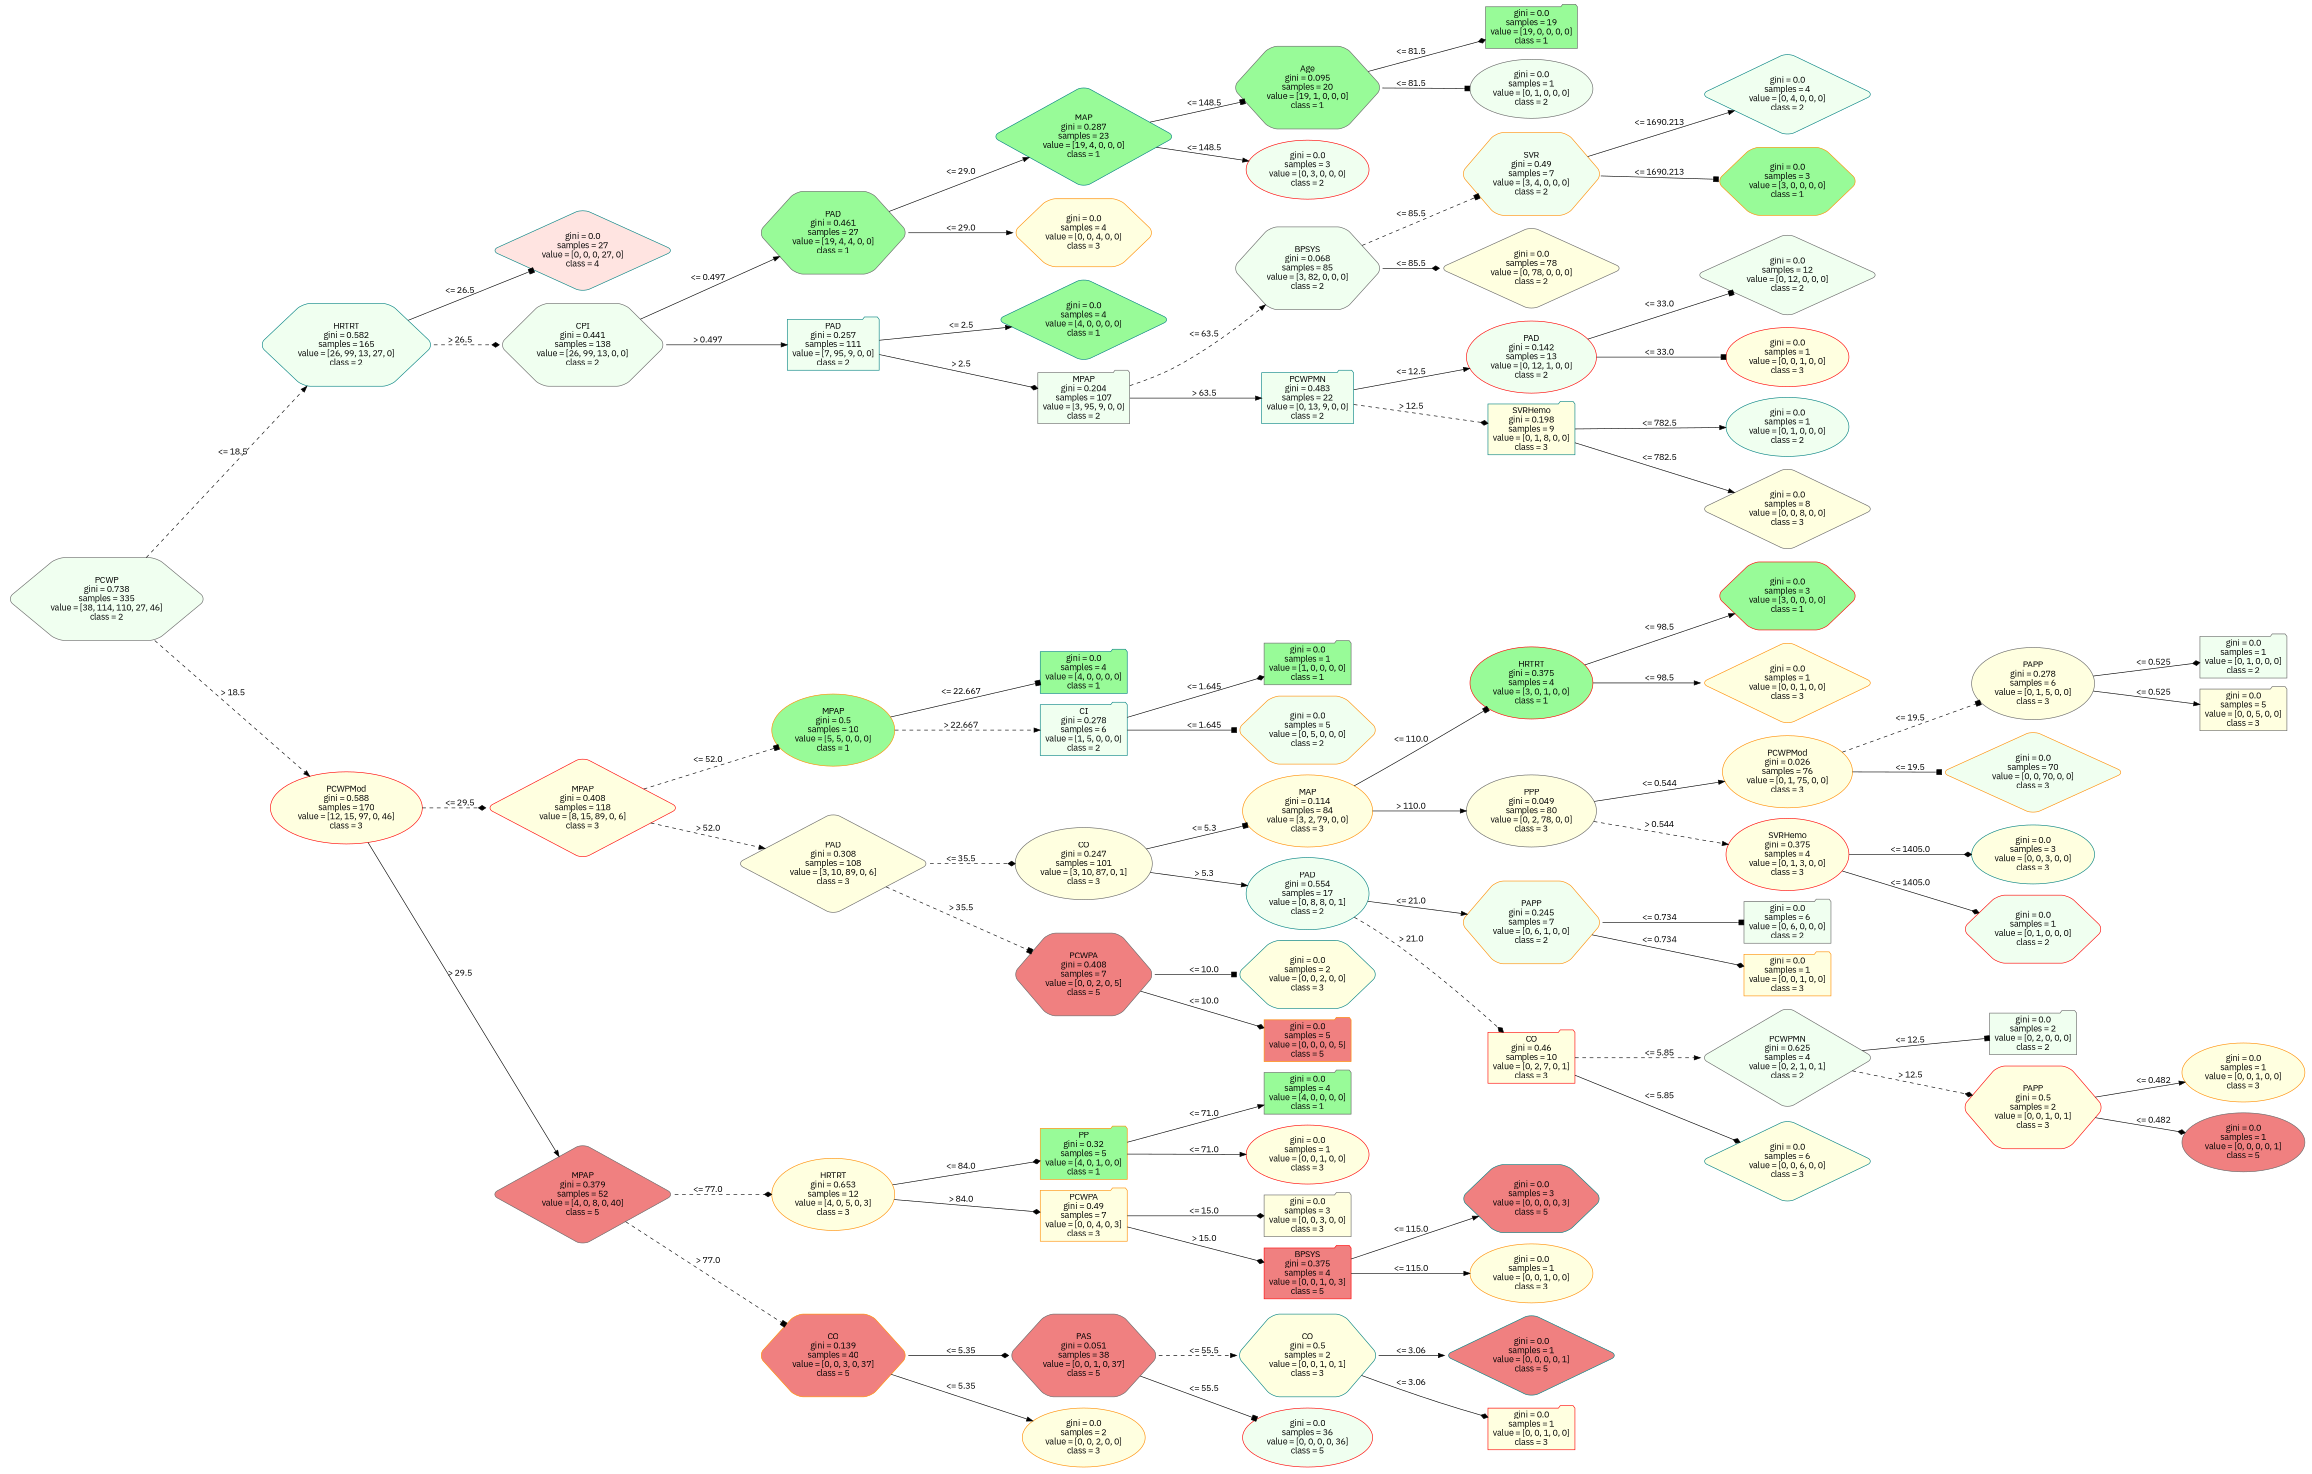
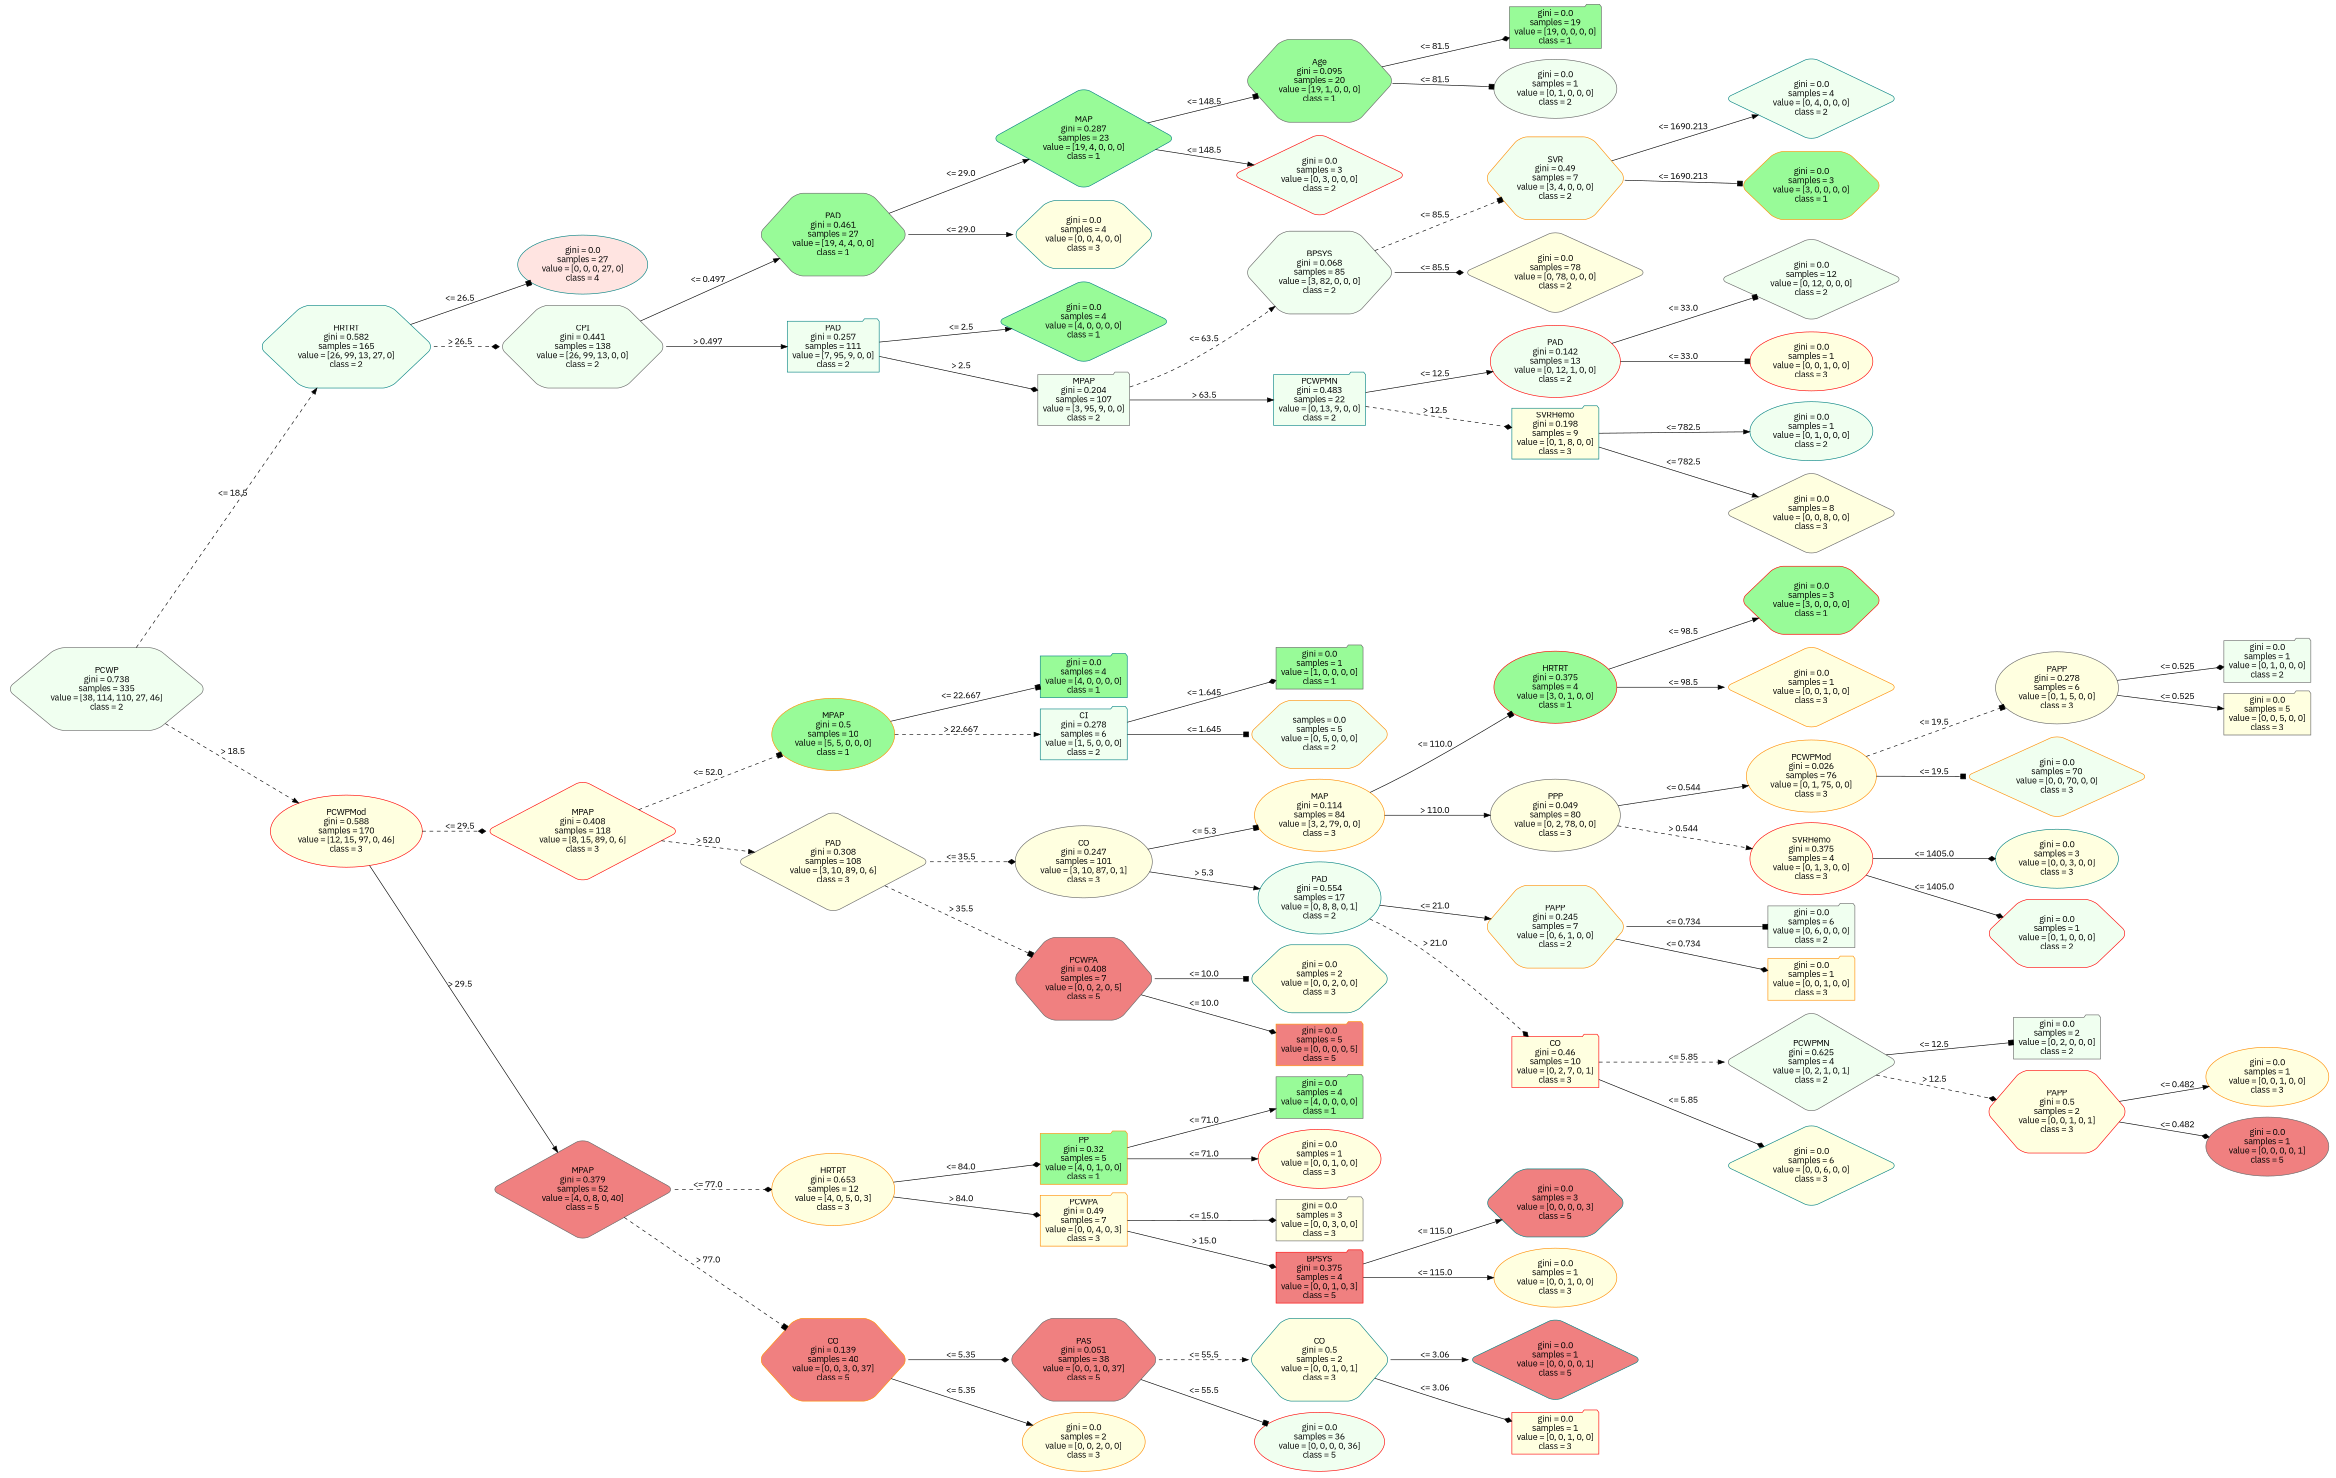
(1308, 170) -> (1320, 175)
(1084, 233) -> (1084, 235)
(583, 251) -> (583, 265)
(1308, 730) -> (1320, 734)
